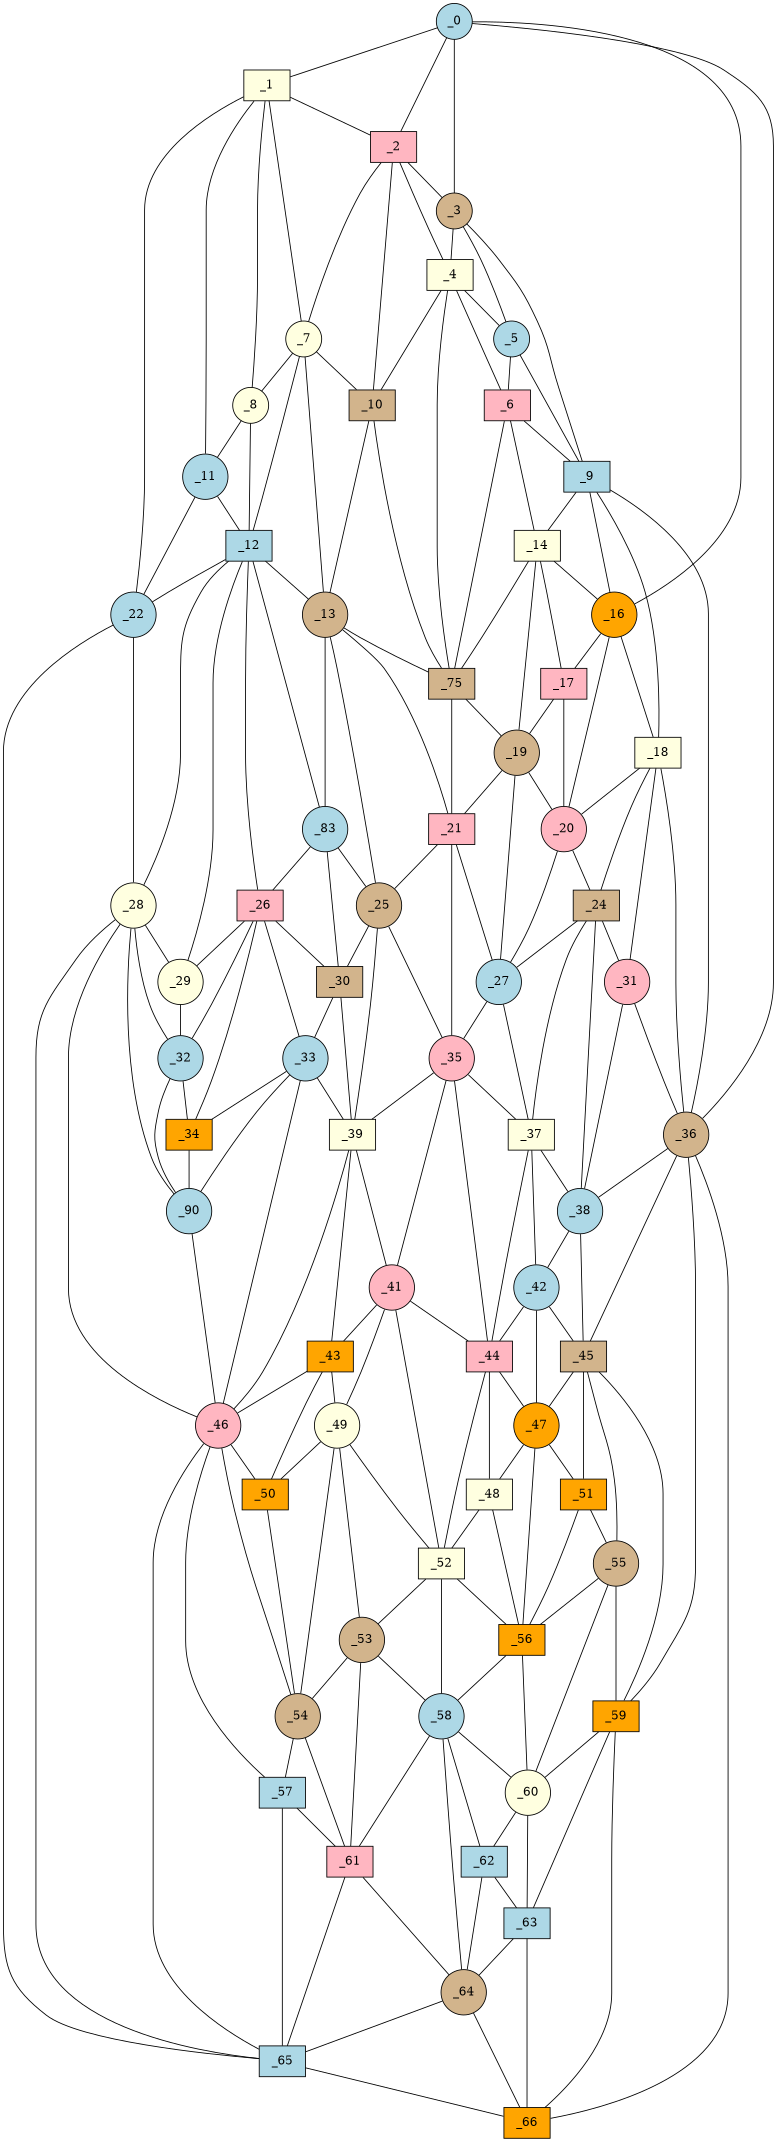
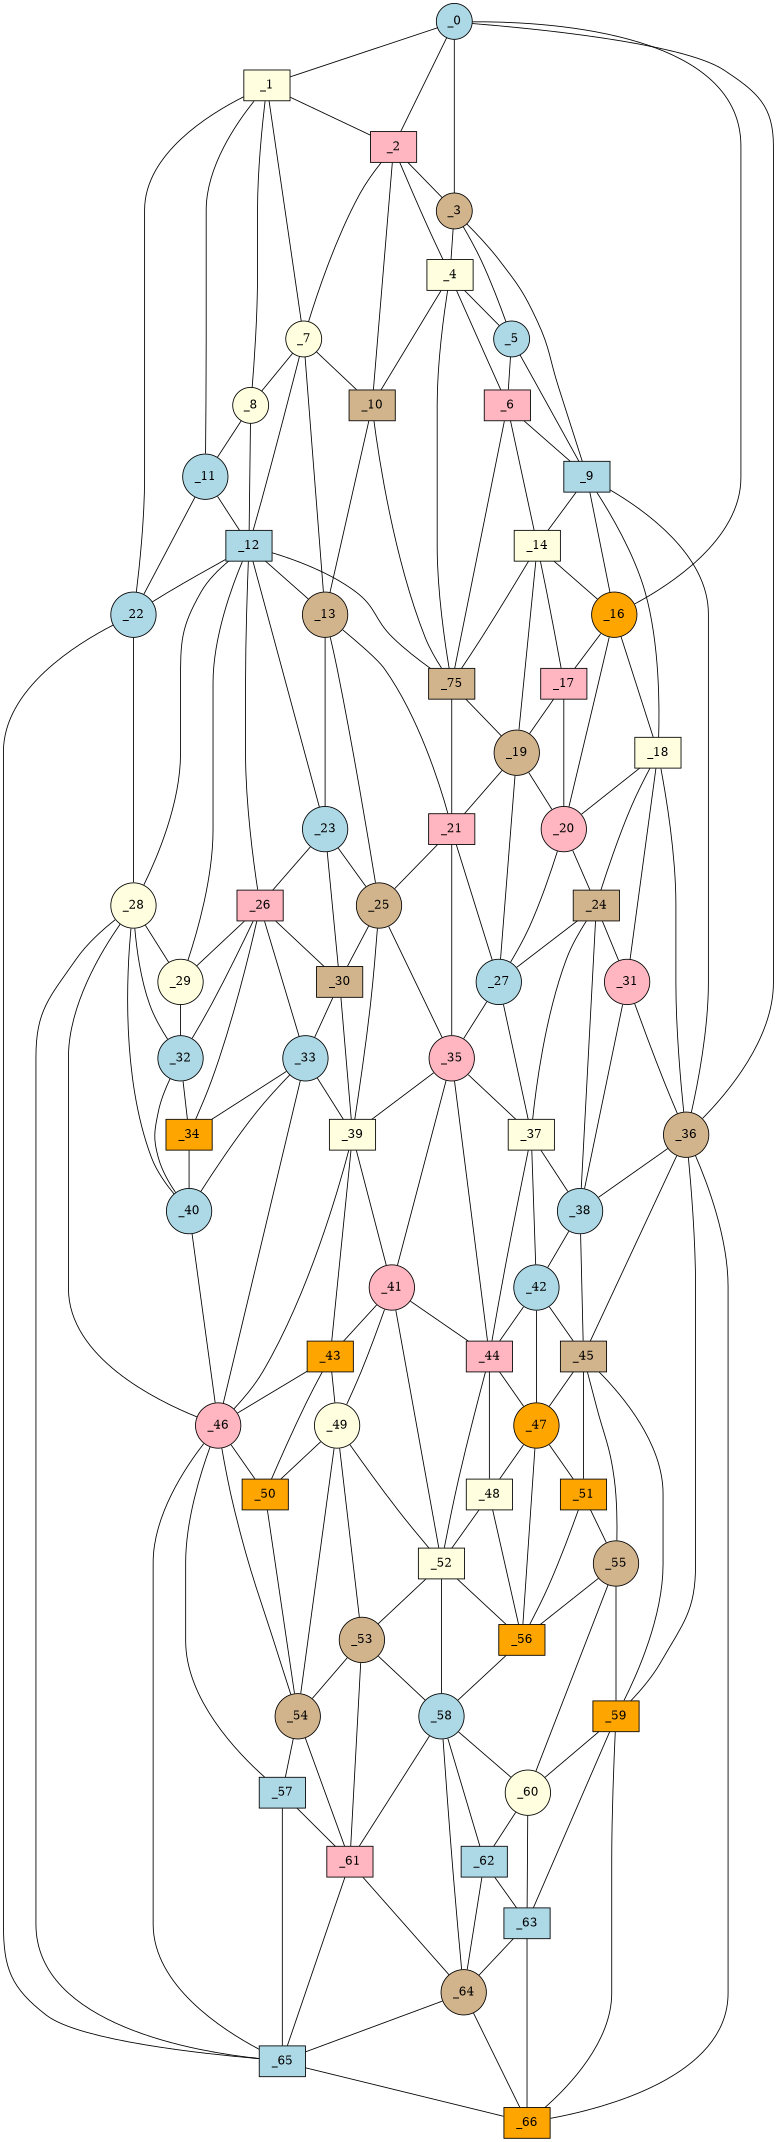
(386, 651) -> (361, 597)
(325, 829) -> (325, 829)
(189, 1211) -> (189, 1211)
(525, 1713) -> none
